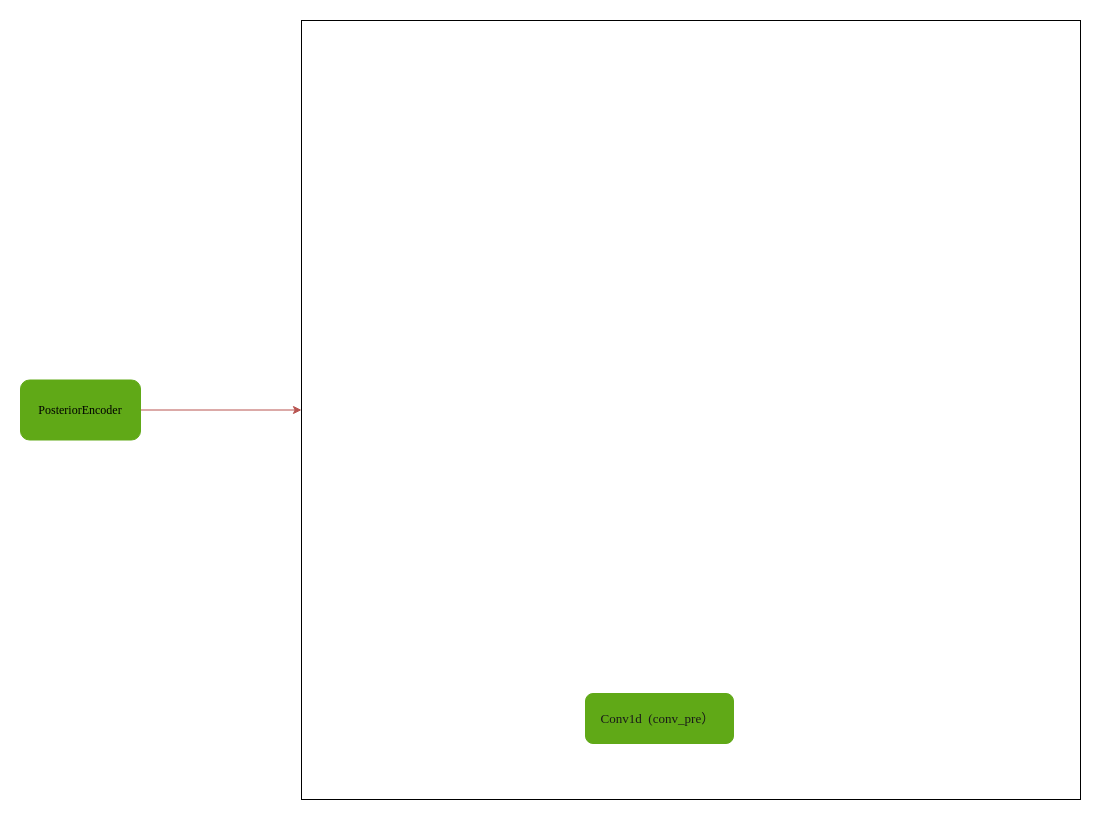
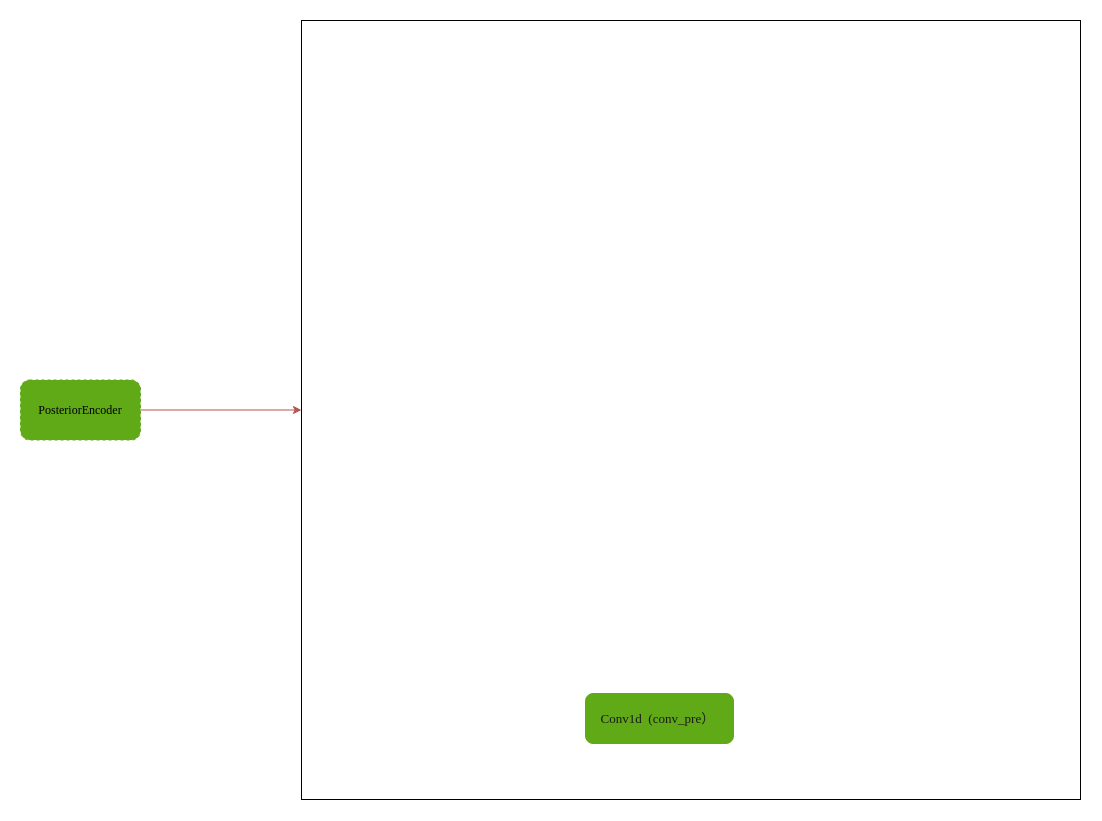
(81, 410) -> (81, 410)
